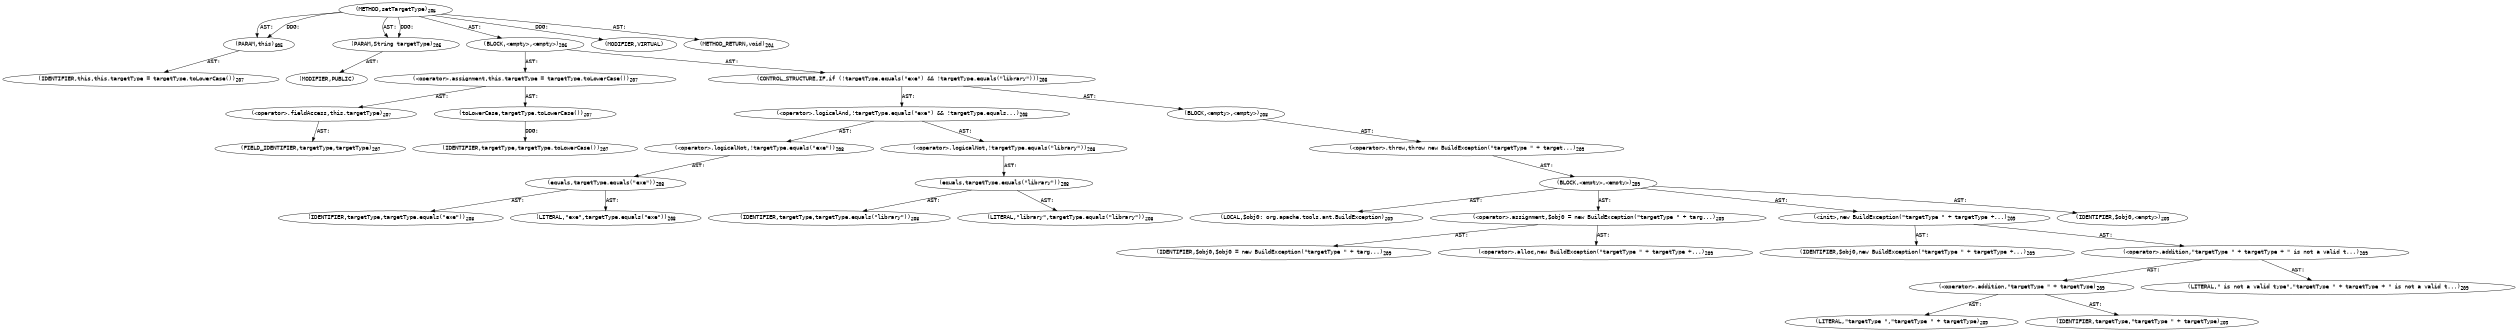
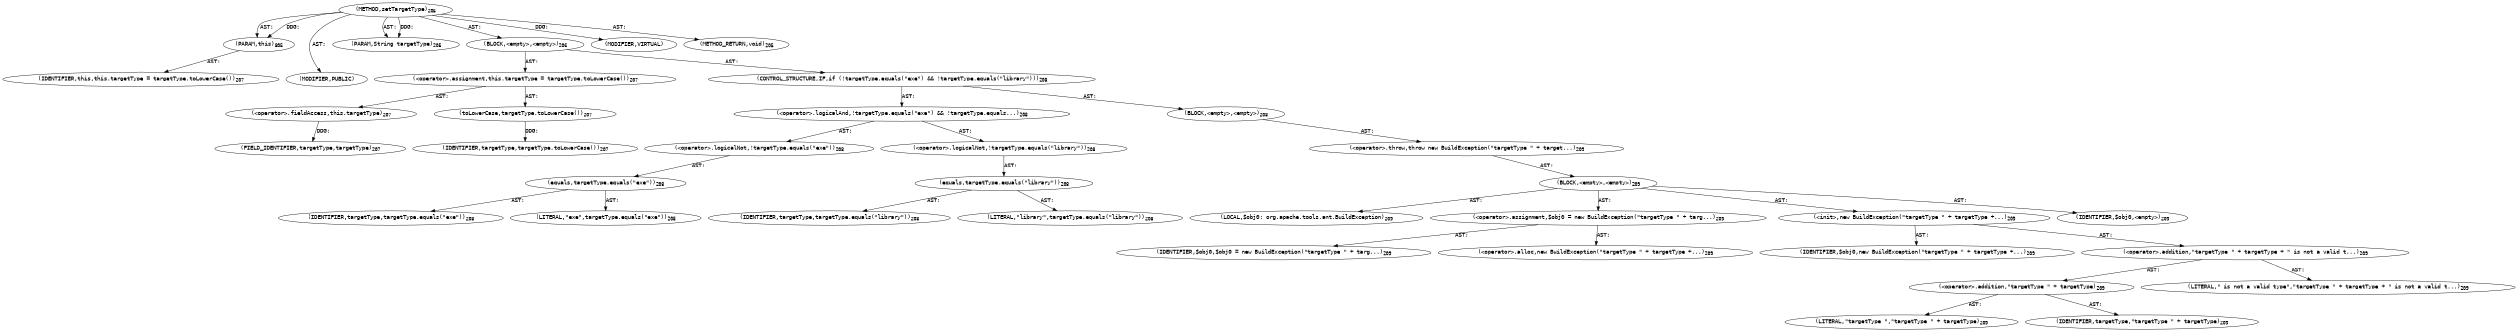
(770, 44) -> (770, 44)
(363, 61) -> (316, 33)
(325, 131) -> (325, 131)
